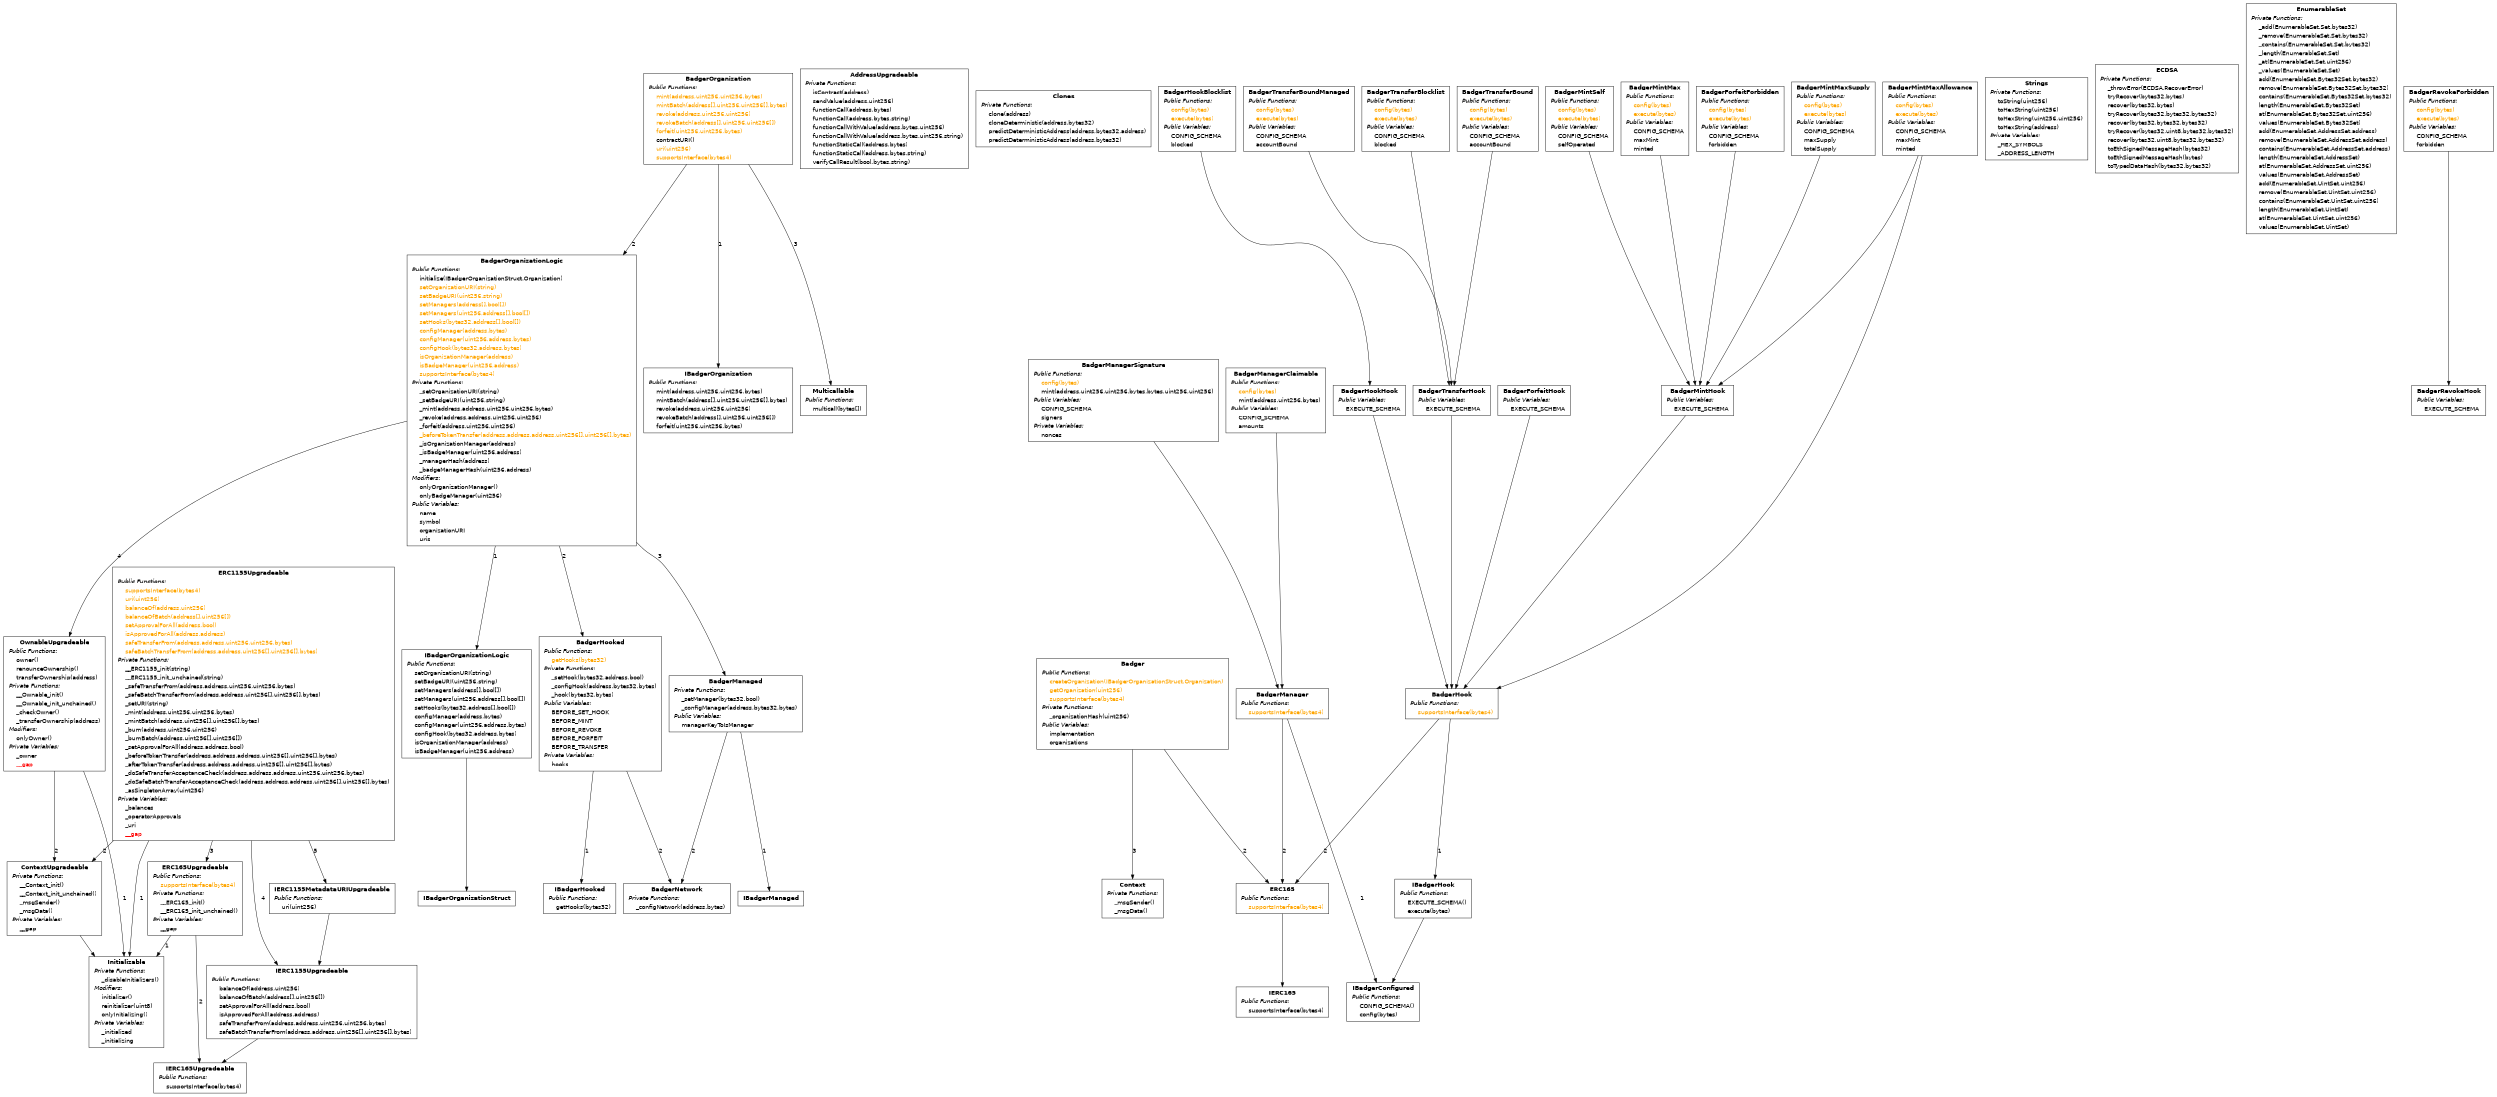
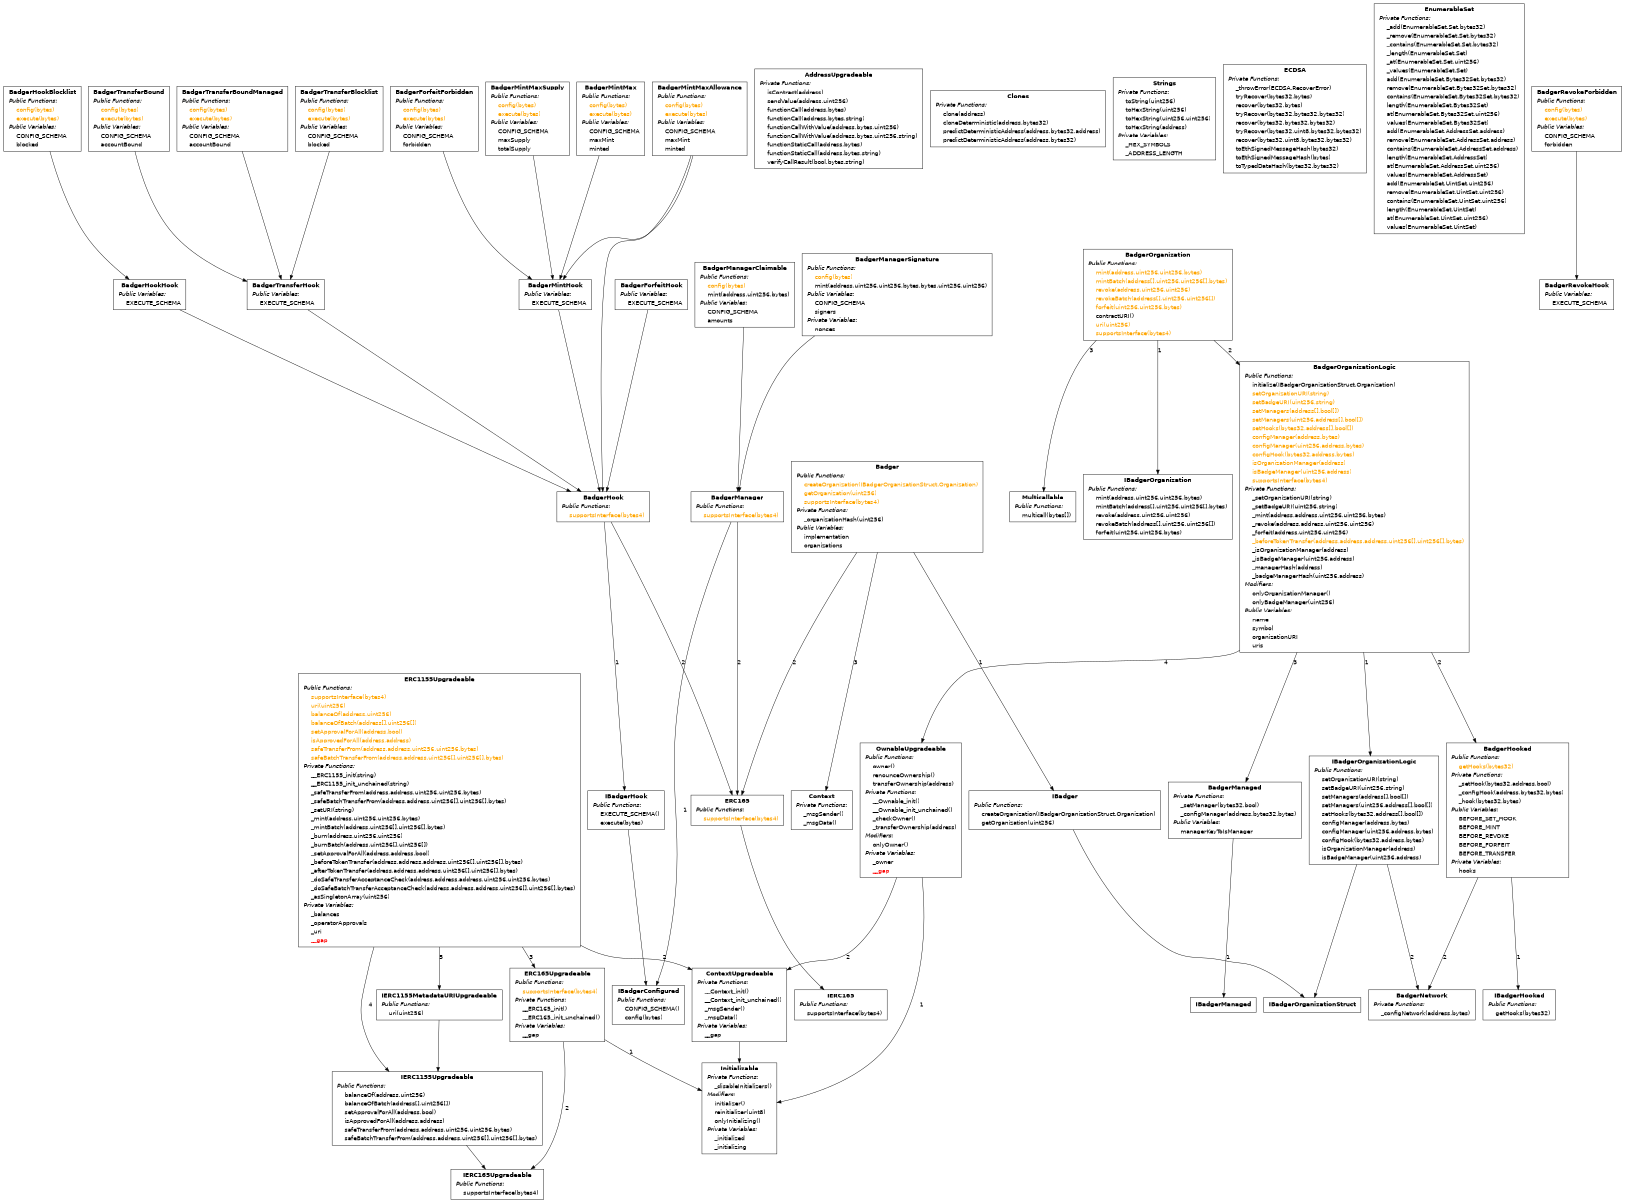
(1580, 119) -> none
(705, 806) -> (1402, 925)
none -> (1065, 810)
(135, 895) -> none
